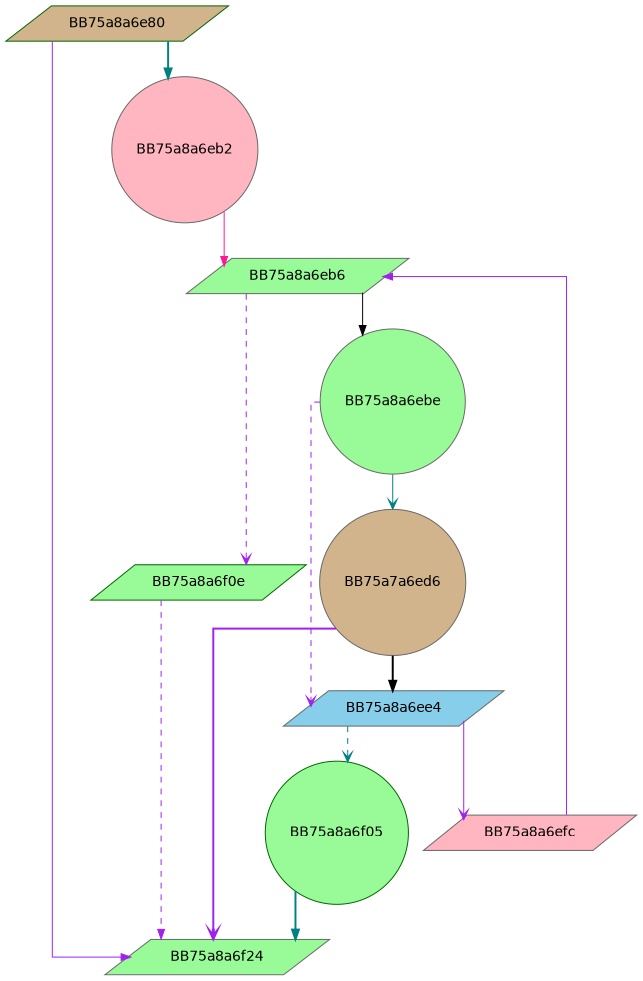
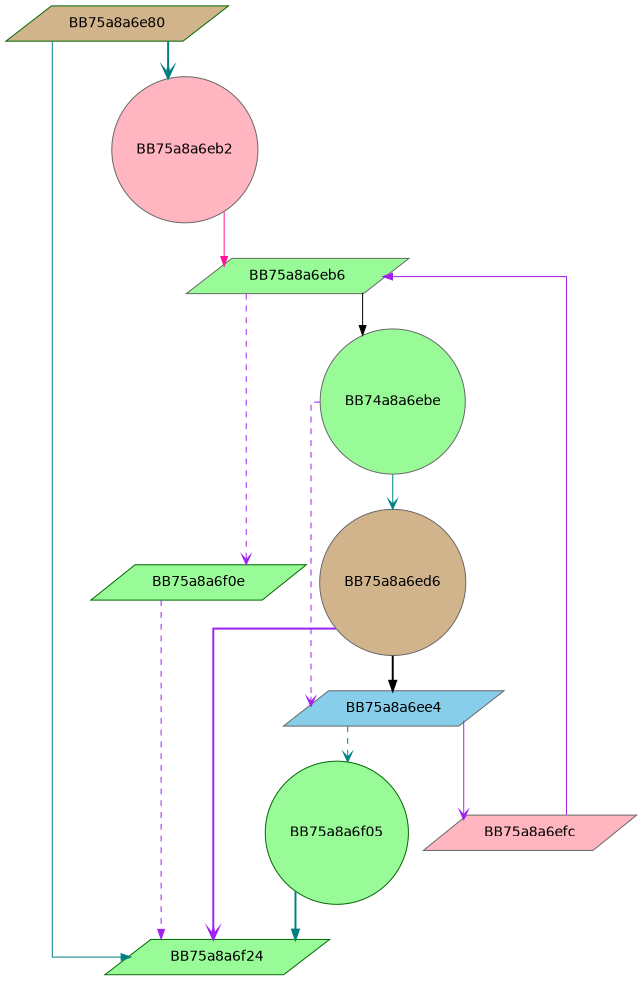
(168, 55) -> (168, 55)
(393, 402) -> (393, 402)
(52, 534) -> (52, 534)
(393, 582) -> (393, 582)
(217, 957) -> (217, 957)
